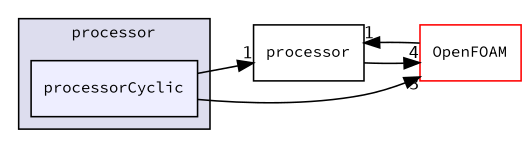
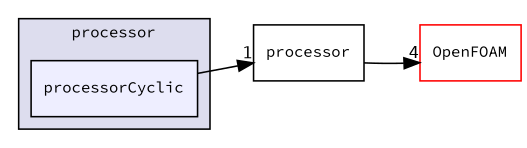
(400, 42) -> none
(303, 102) -> none
